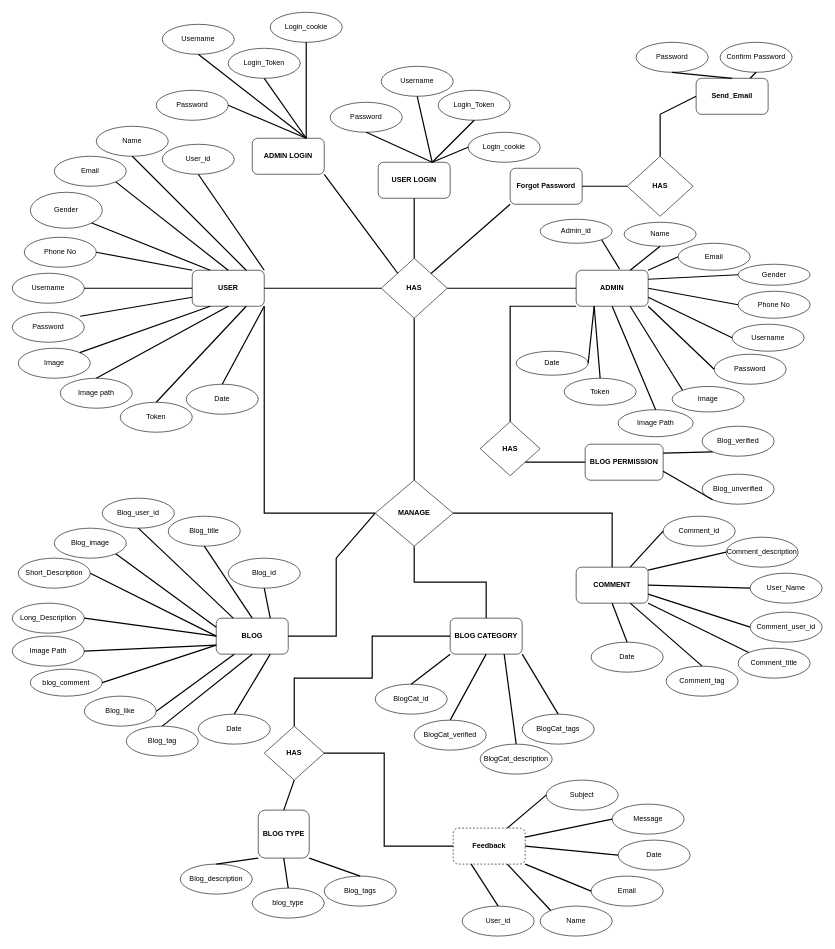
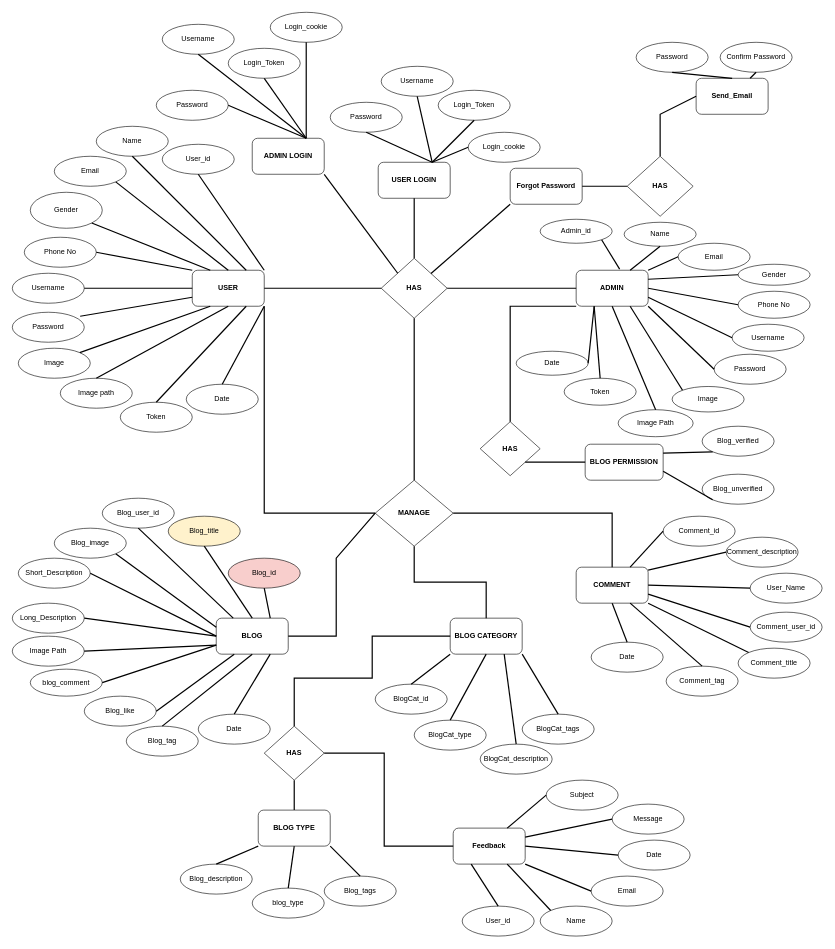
(204, 531) -> (204, 531)
(264, 573) -> (264, 573)
(450, 735) -> (450, 735)
(284, 834) -> (294, 828)
(489, 846) -> (489, 846)
